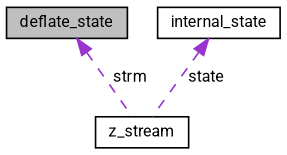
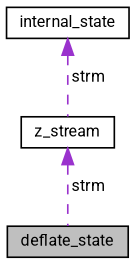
(205, 78) -> (87, 78)
(109, 84) -> (68, 195)
